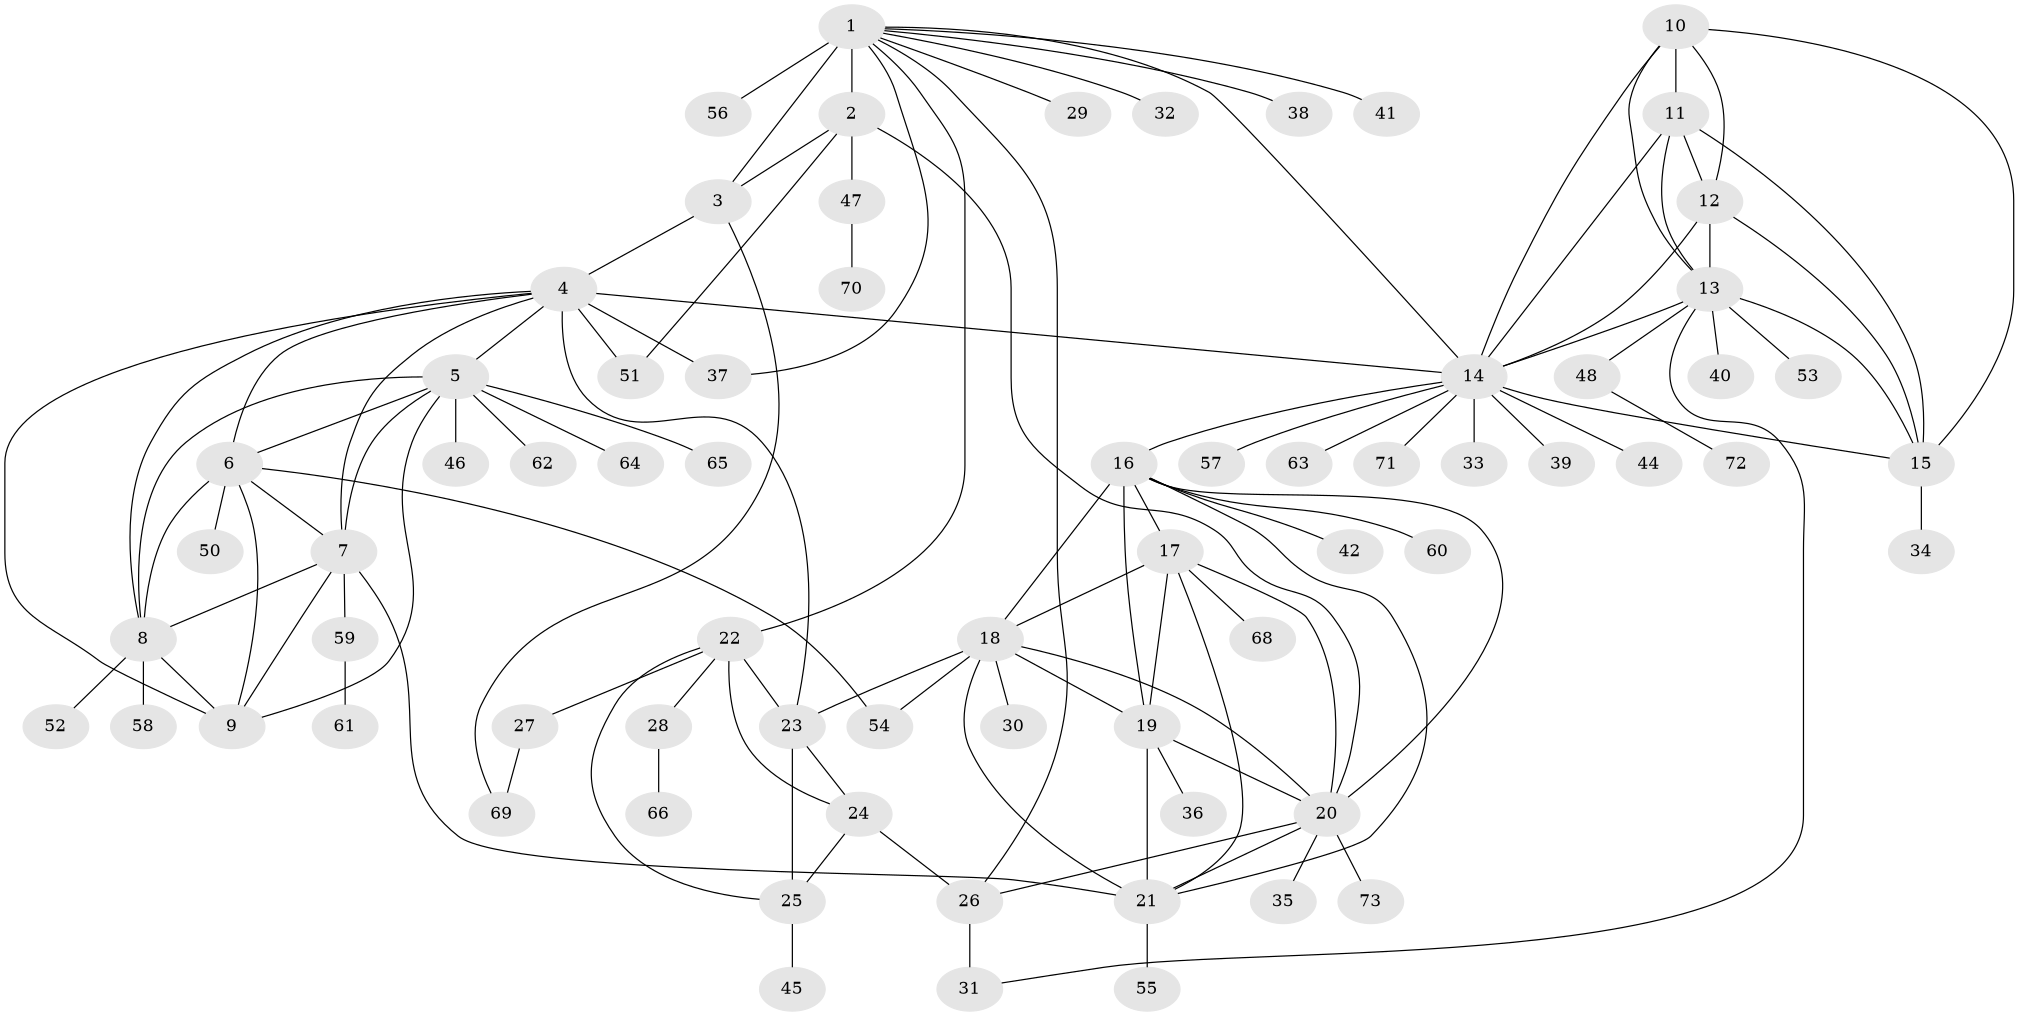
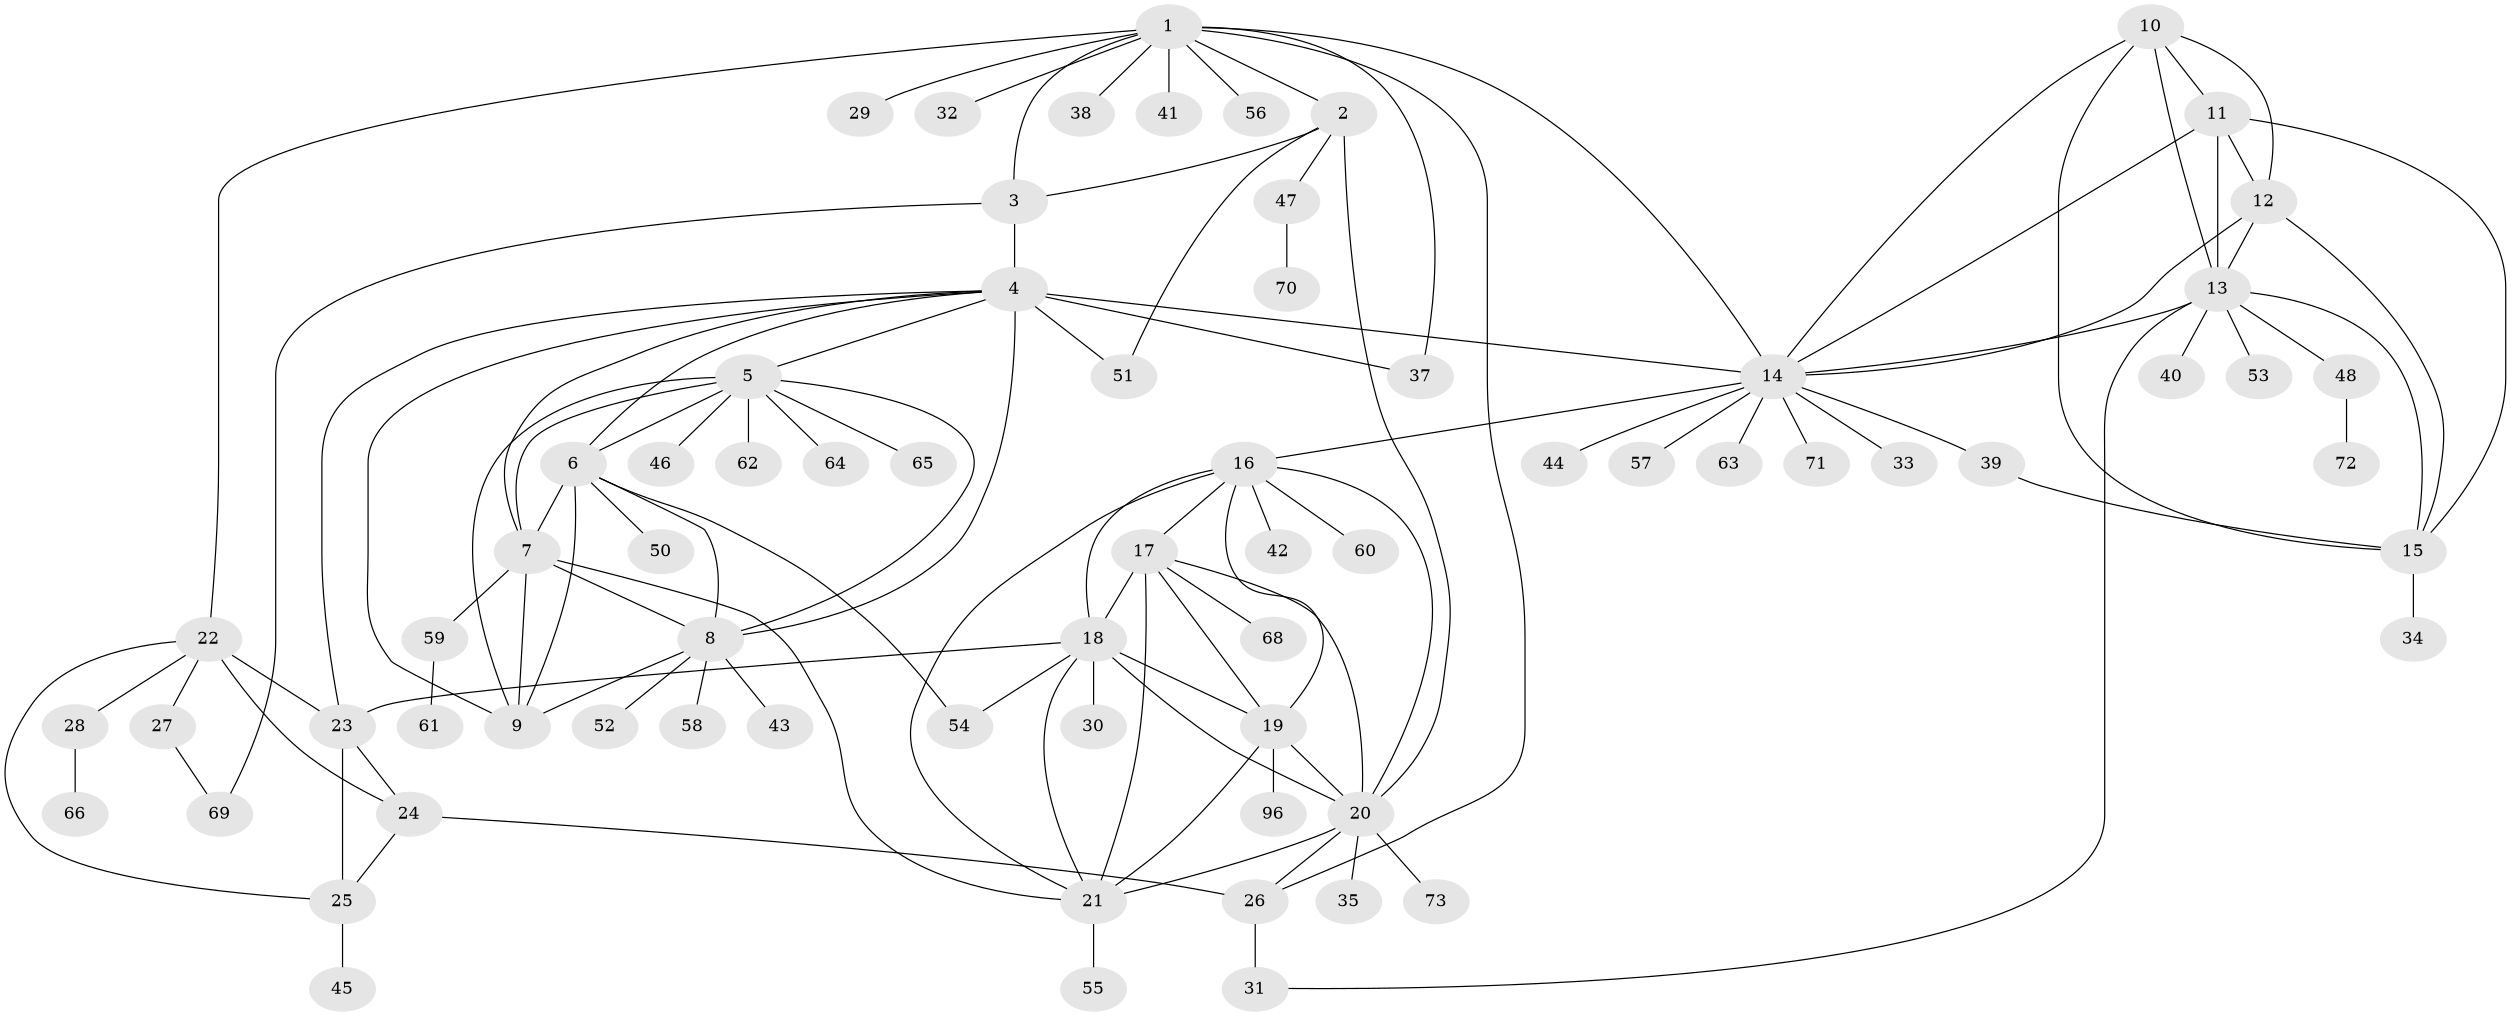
(1695, 427) -> (2161, 515)
none -> (780, 727)
(1193, 814) -> (1273, 814)
